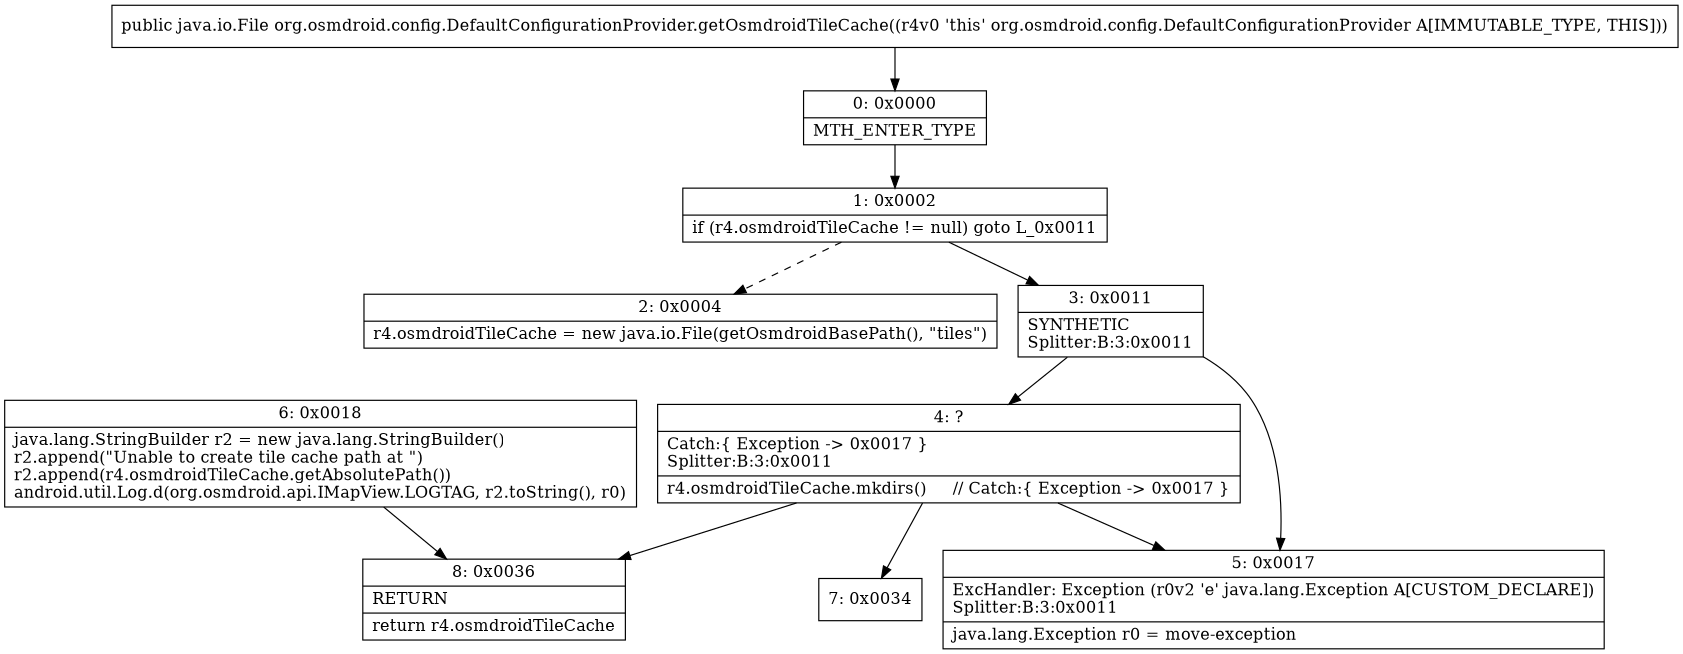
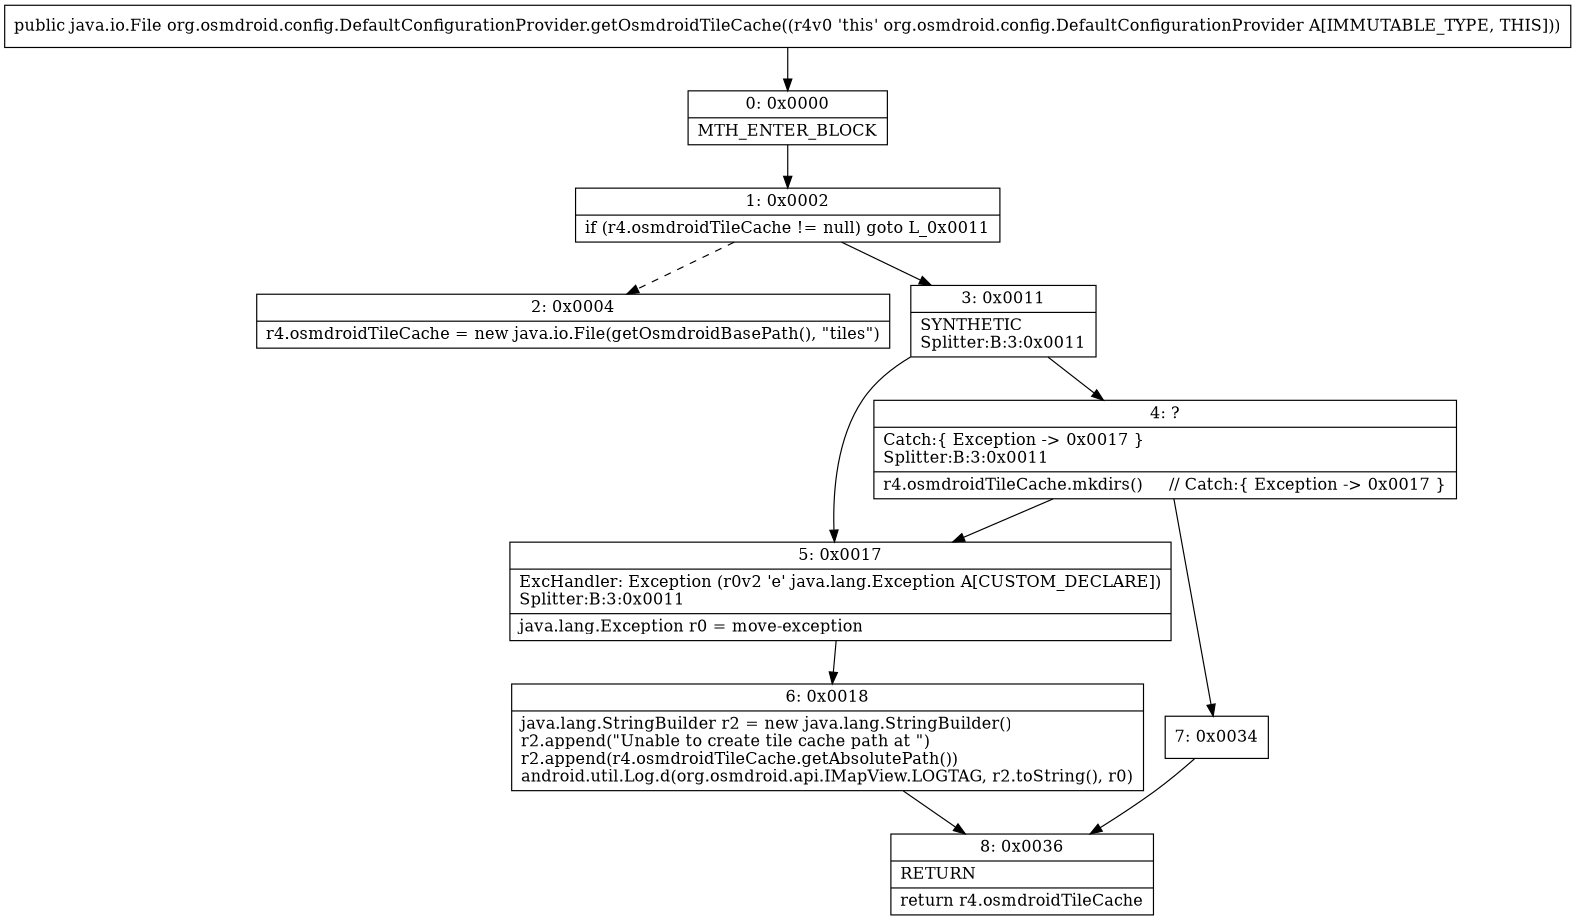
(895, 131) -> (788, 131)
(713, 529) -> (1149, 795)
none -> (835, 656)
